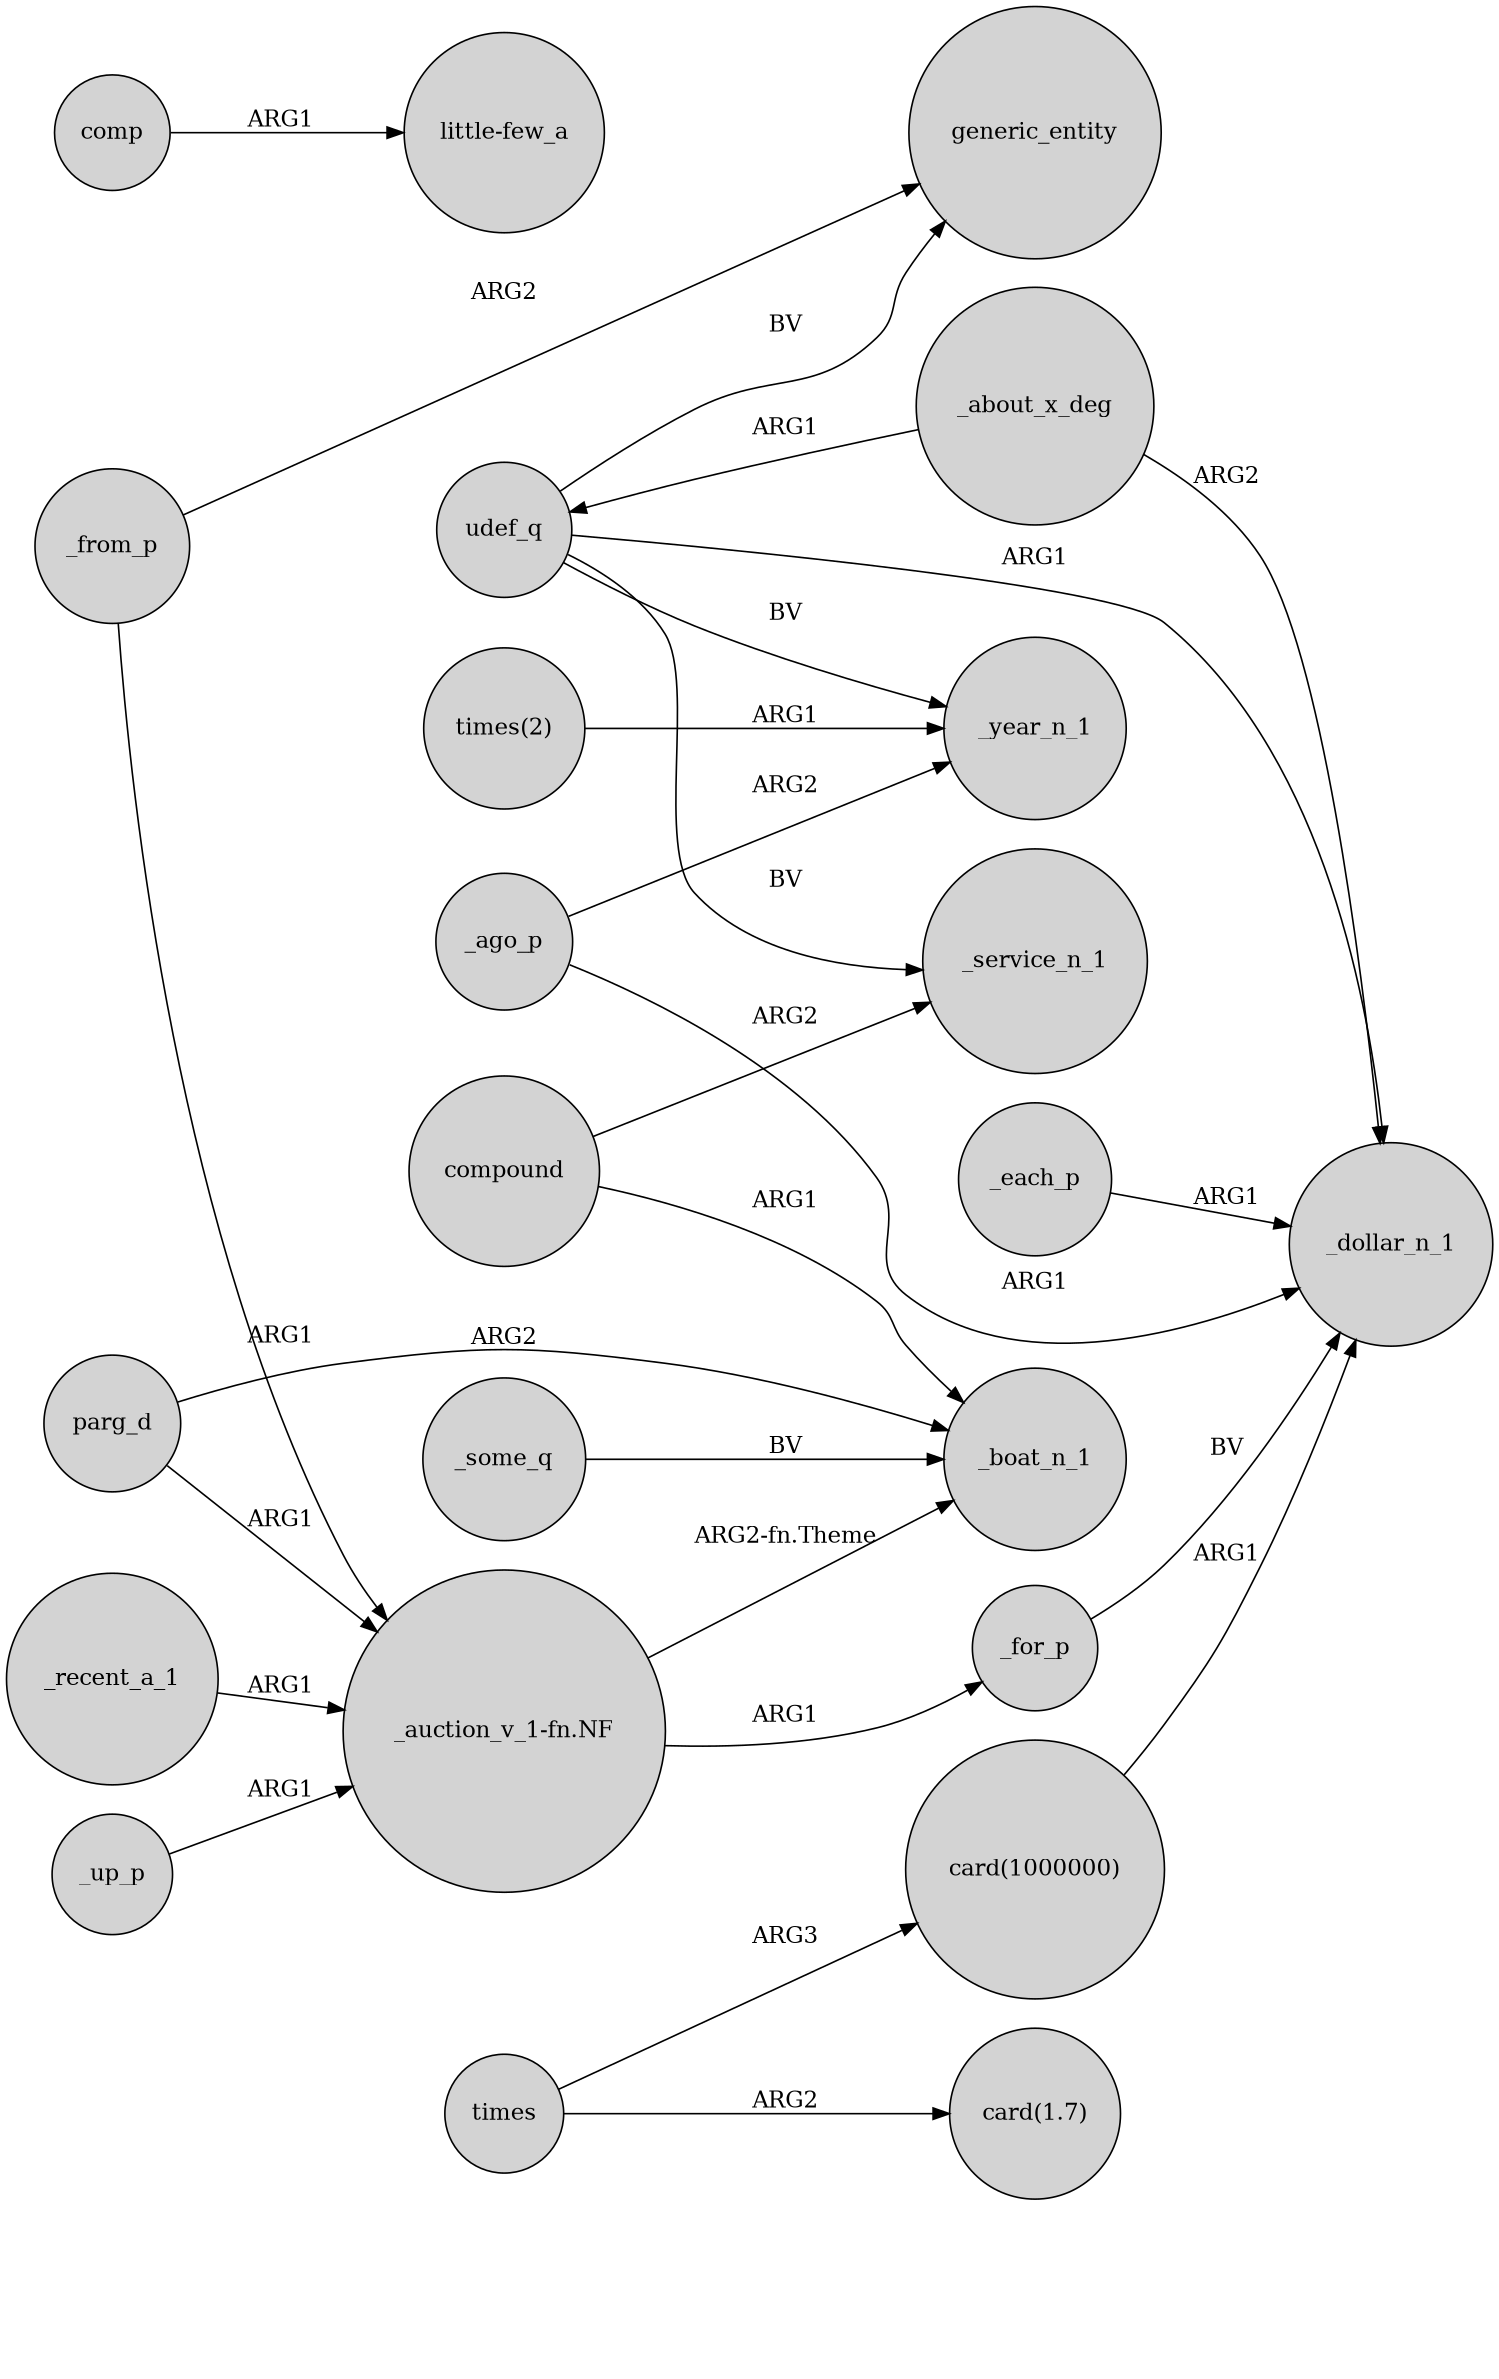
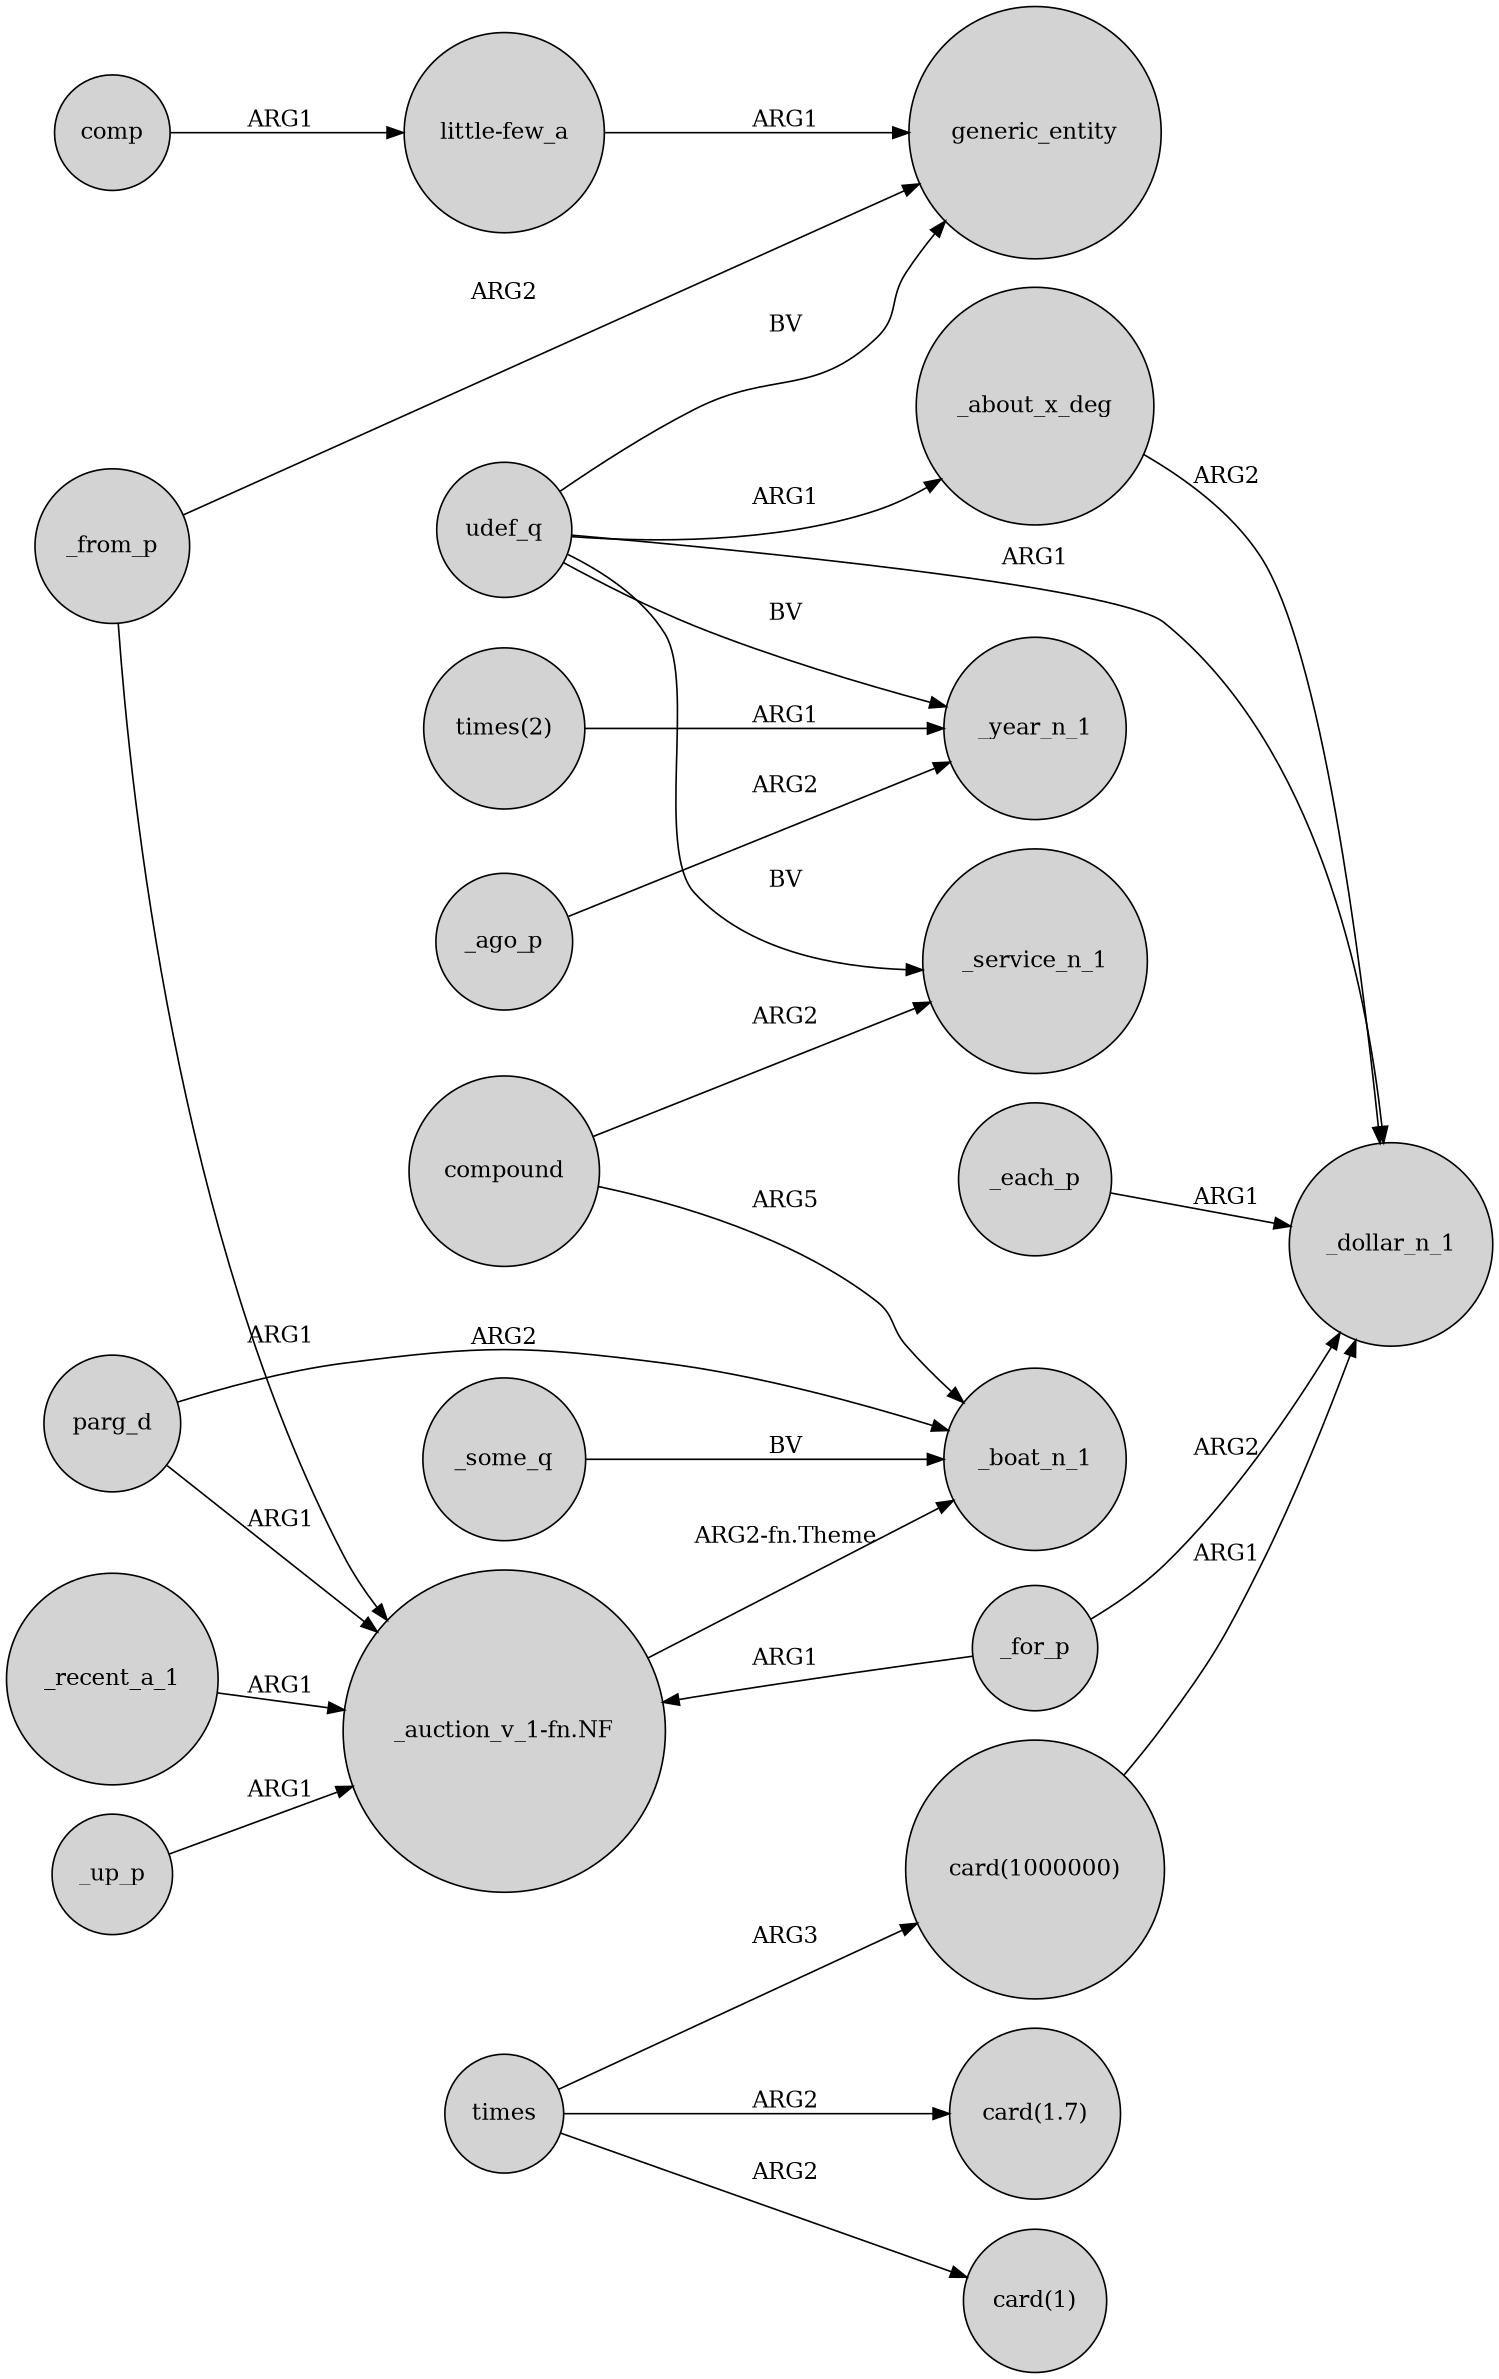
none -> (749, 133)
(752, 466) -> (753, 535)
(786, 1201) -> (786, 1201)
(887, 1246) -> none
(1227, 1449) -> (1227, 1449)
(820, 1738) -> (826, 1677)
none -> (1035, 2301)
